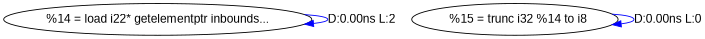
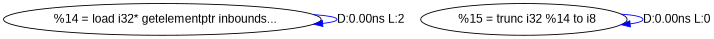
(158, 19) -> (162, 19)
